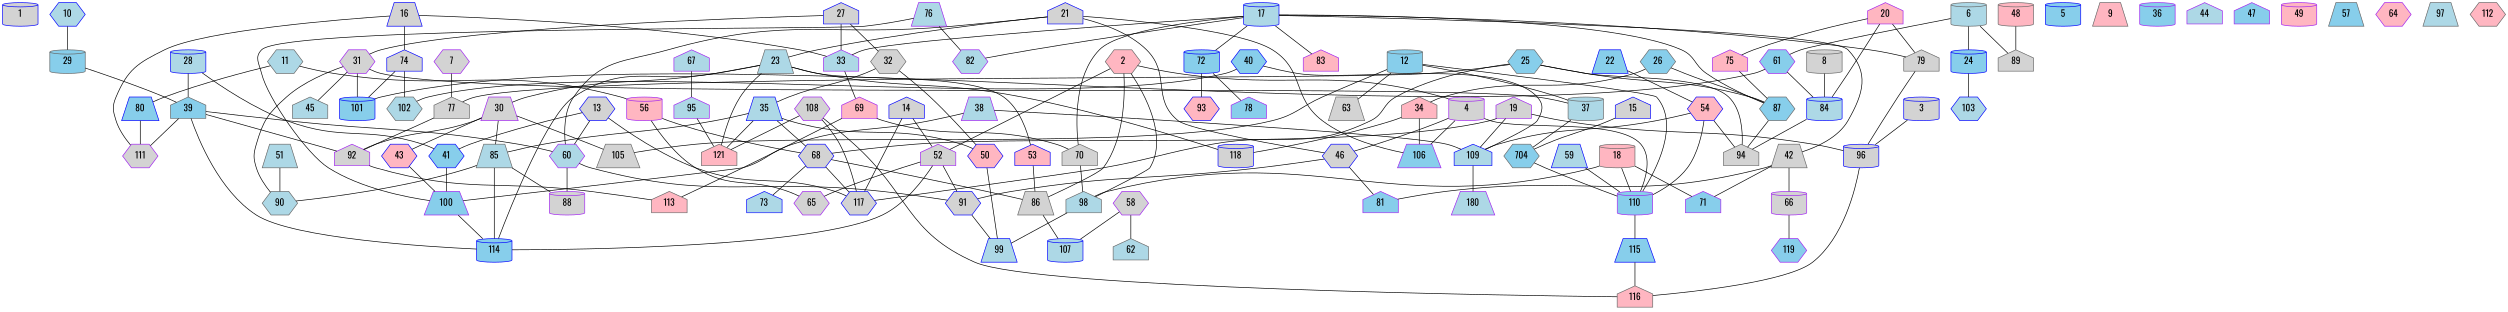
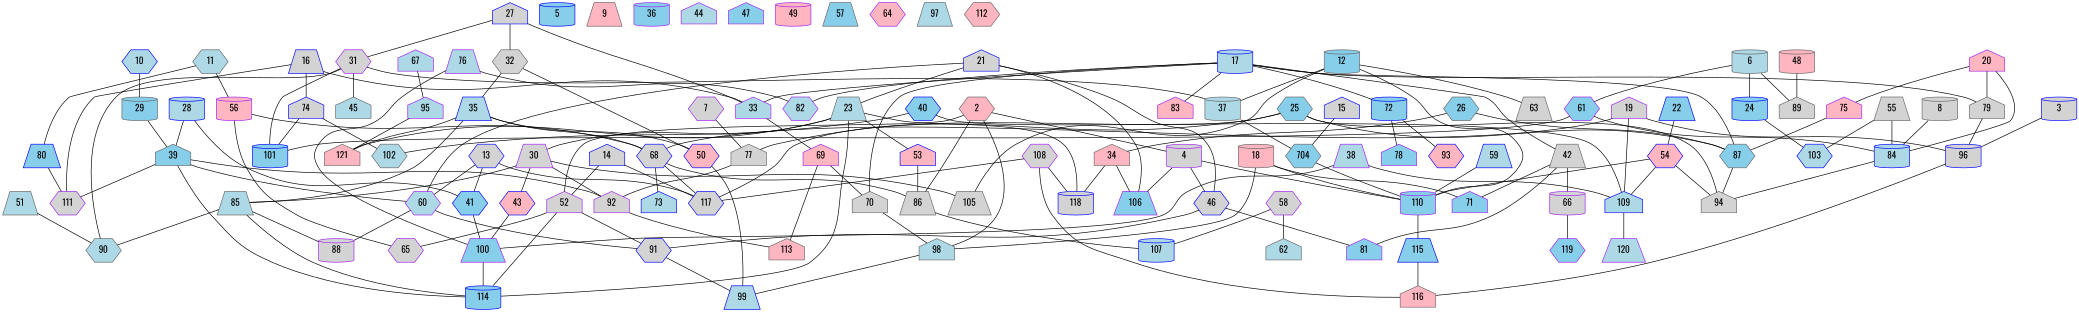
(20, 14) -> none
none -> (1892, 109)
(765, 133) -> (1058, 180)
(1473, 203) -> (1624, 250)
